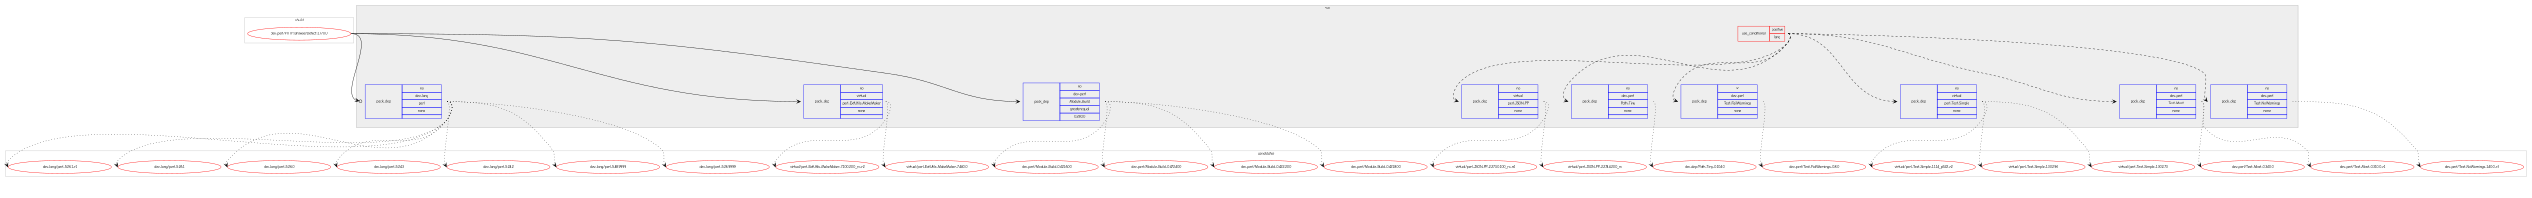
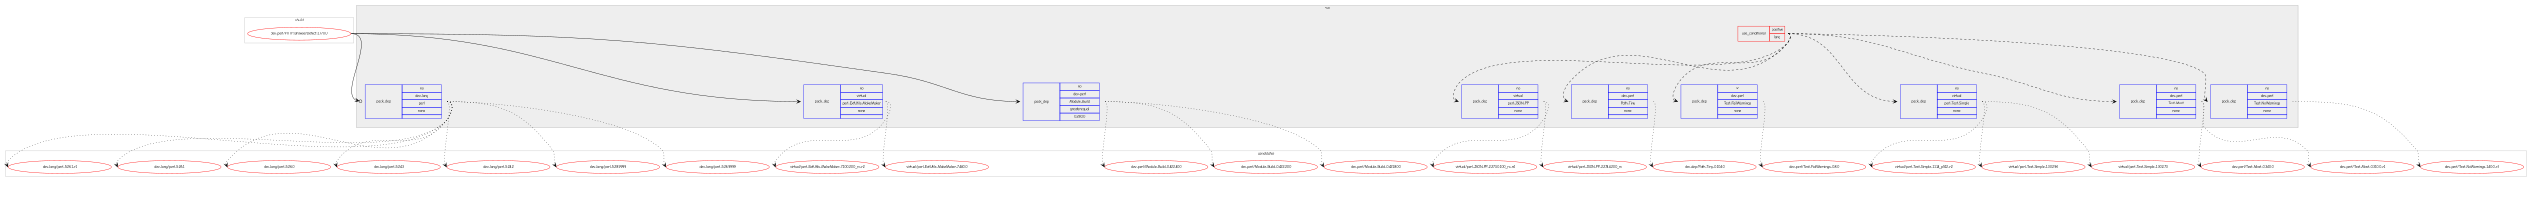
(608, 167) -> (608, 167)
(1047, 167) -> none
(1156, 167) -> (1156, 167)
(1924, 167) -> (1924, 167)
